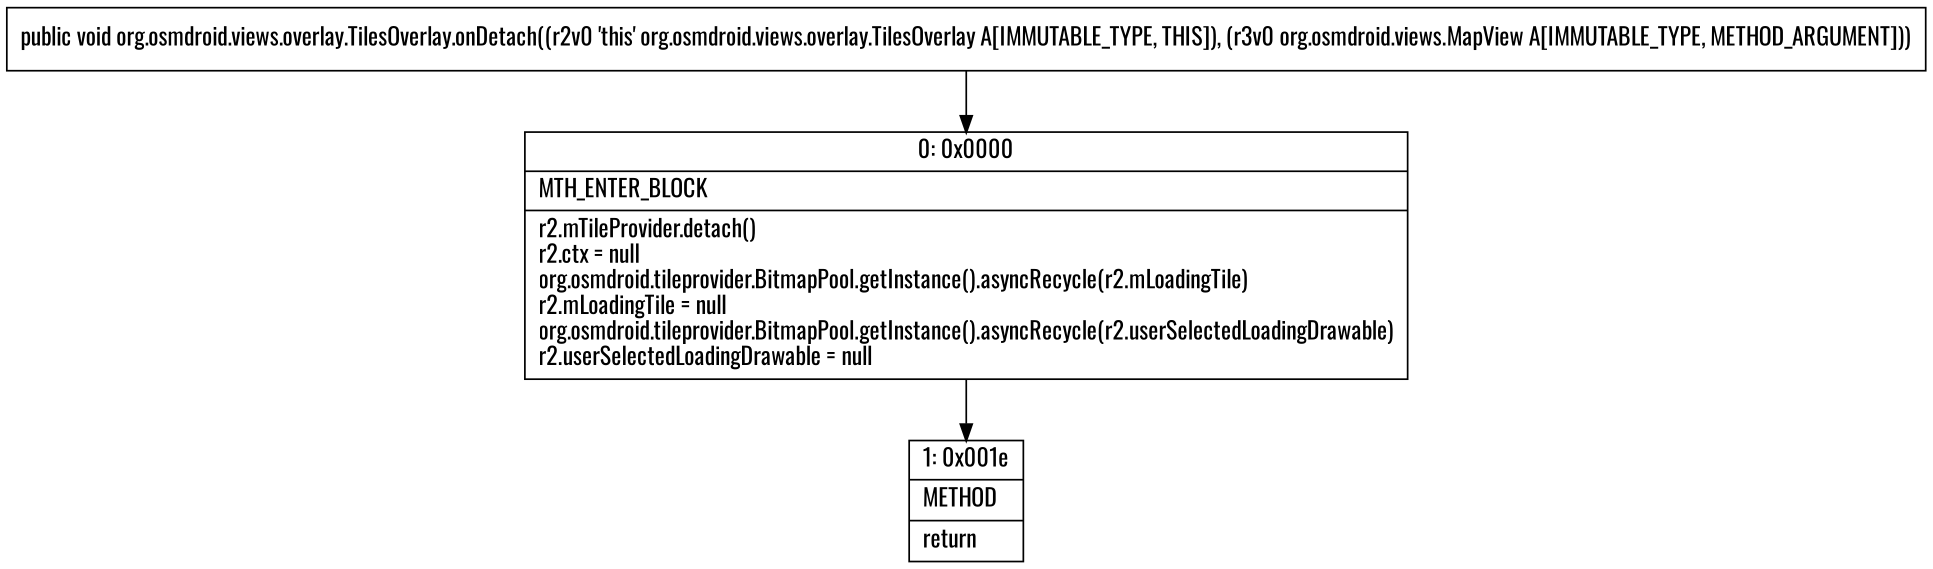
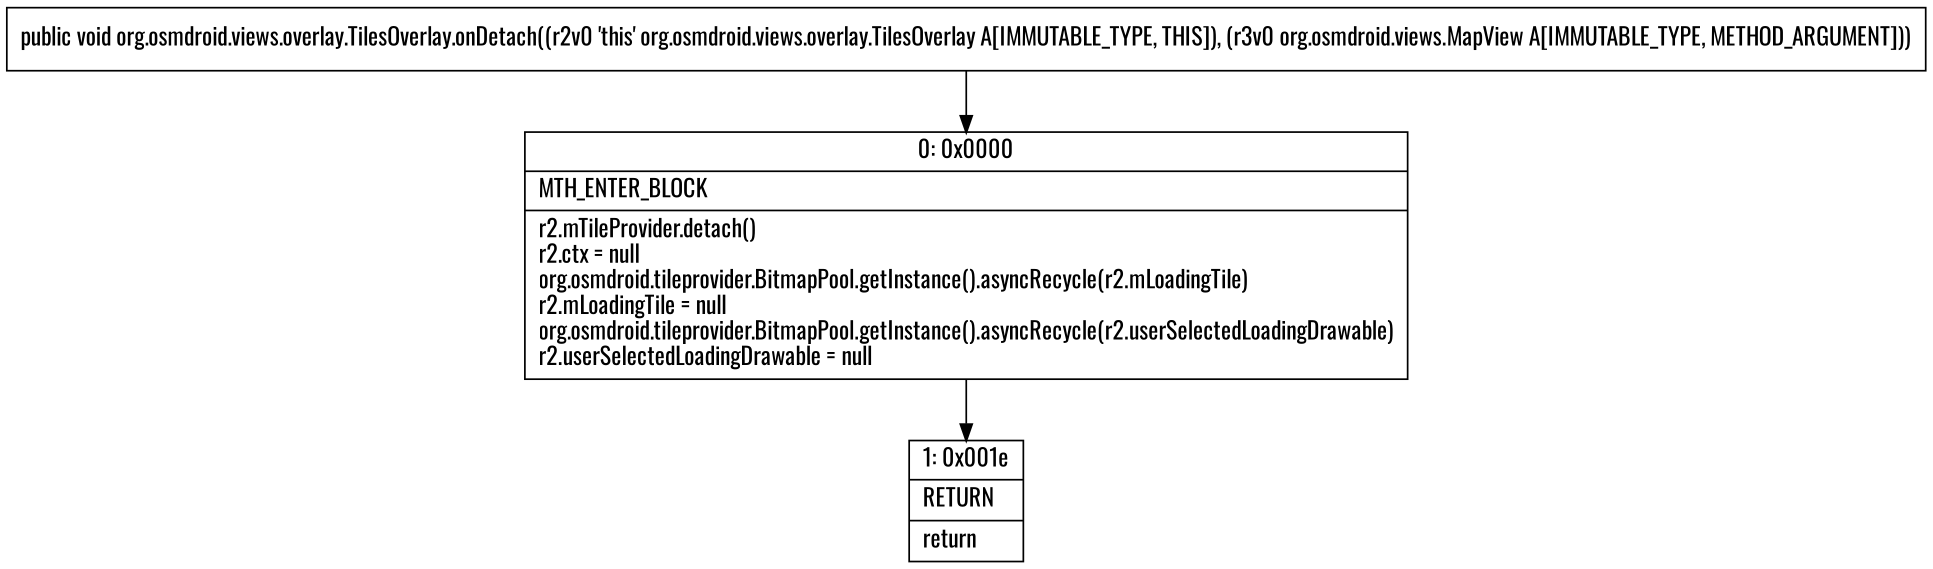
(960, 499) -> (959, 499)
